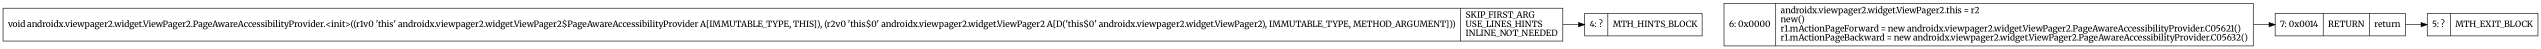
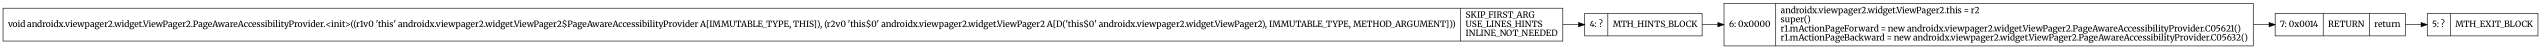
(1793, 20) -> (1796, 20)
none -> (1710, 25)
